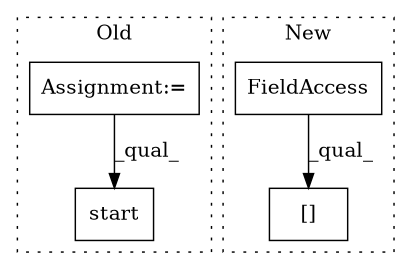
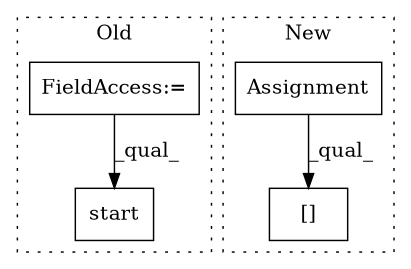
(114, 88) -> (114, 88)
(309, 88) -> (309, 88)
